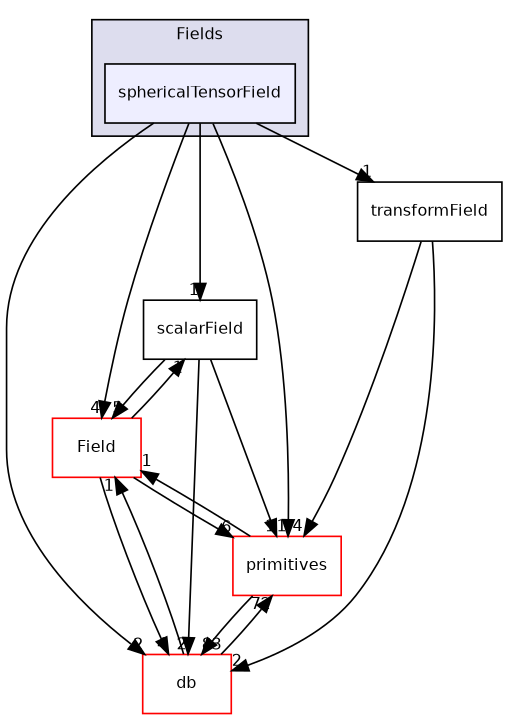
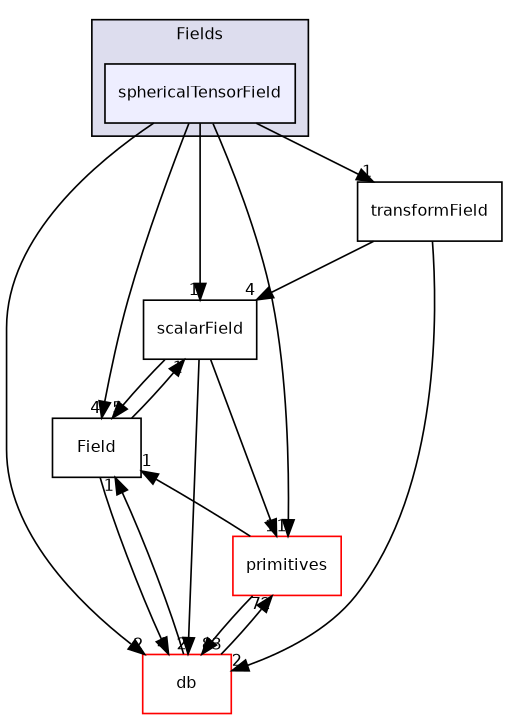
(373, 384) -> (322, 267)
(97, 448) -> (97, 448)
(176, 504) -> none
